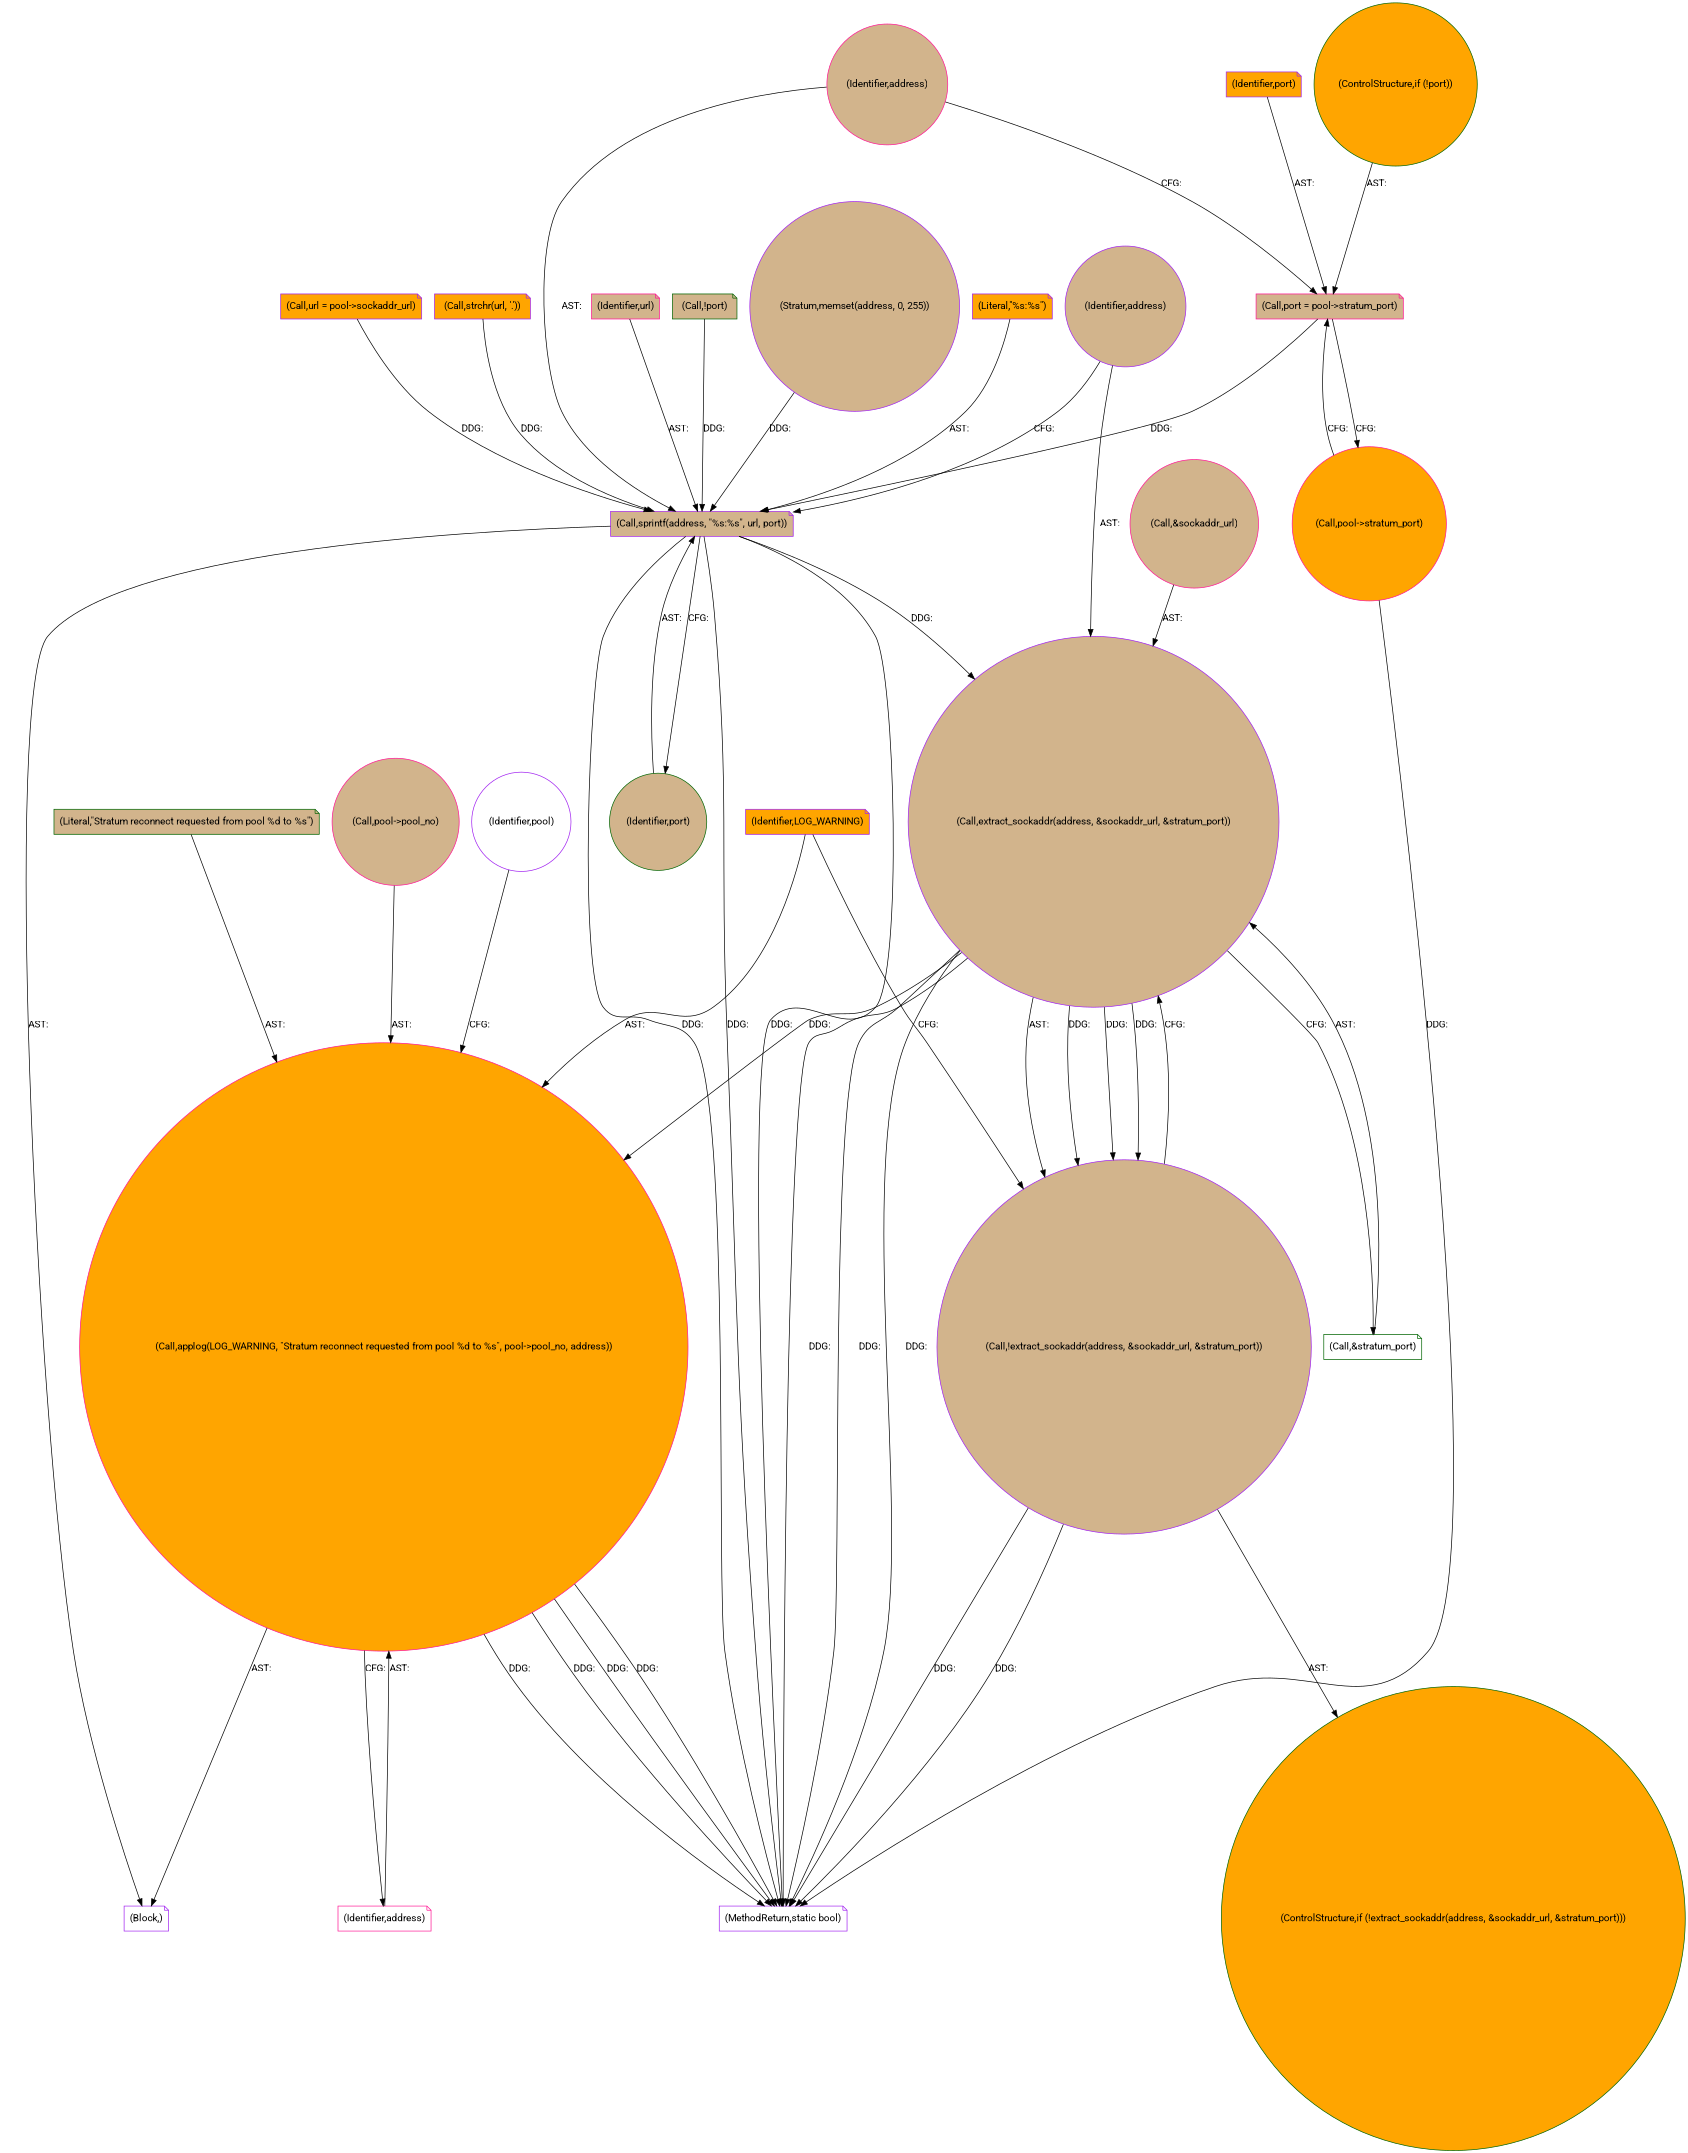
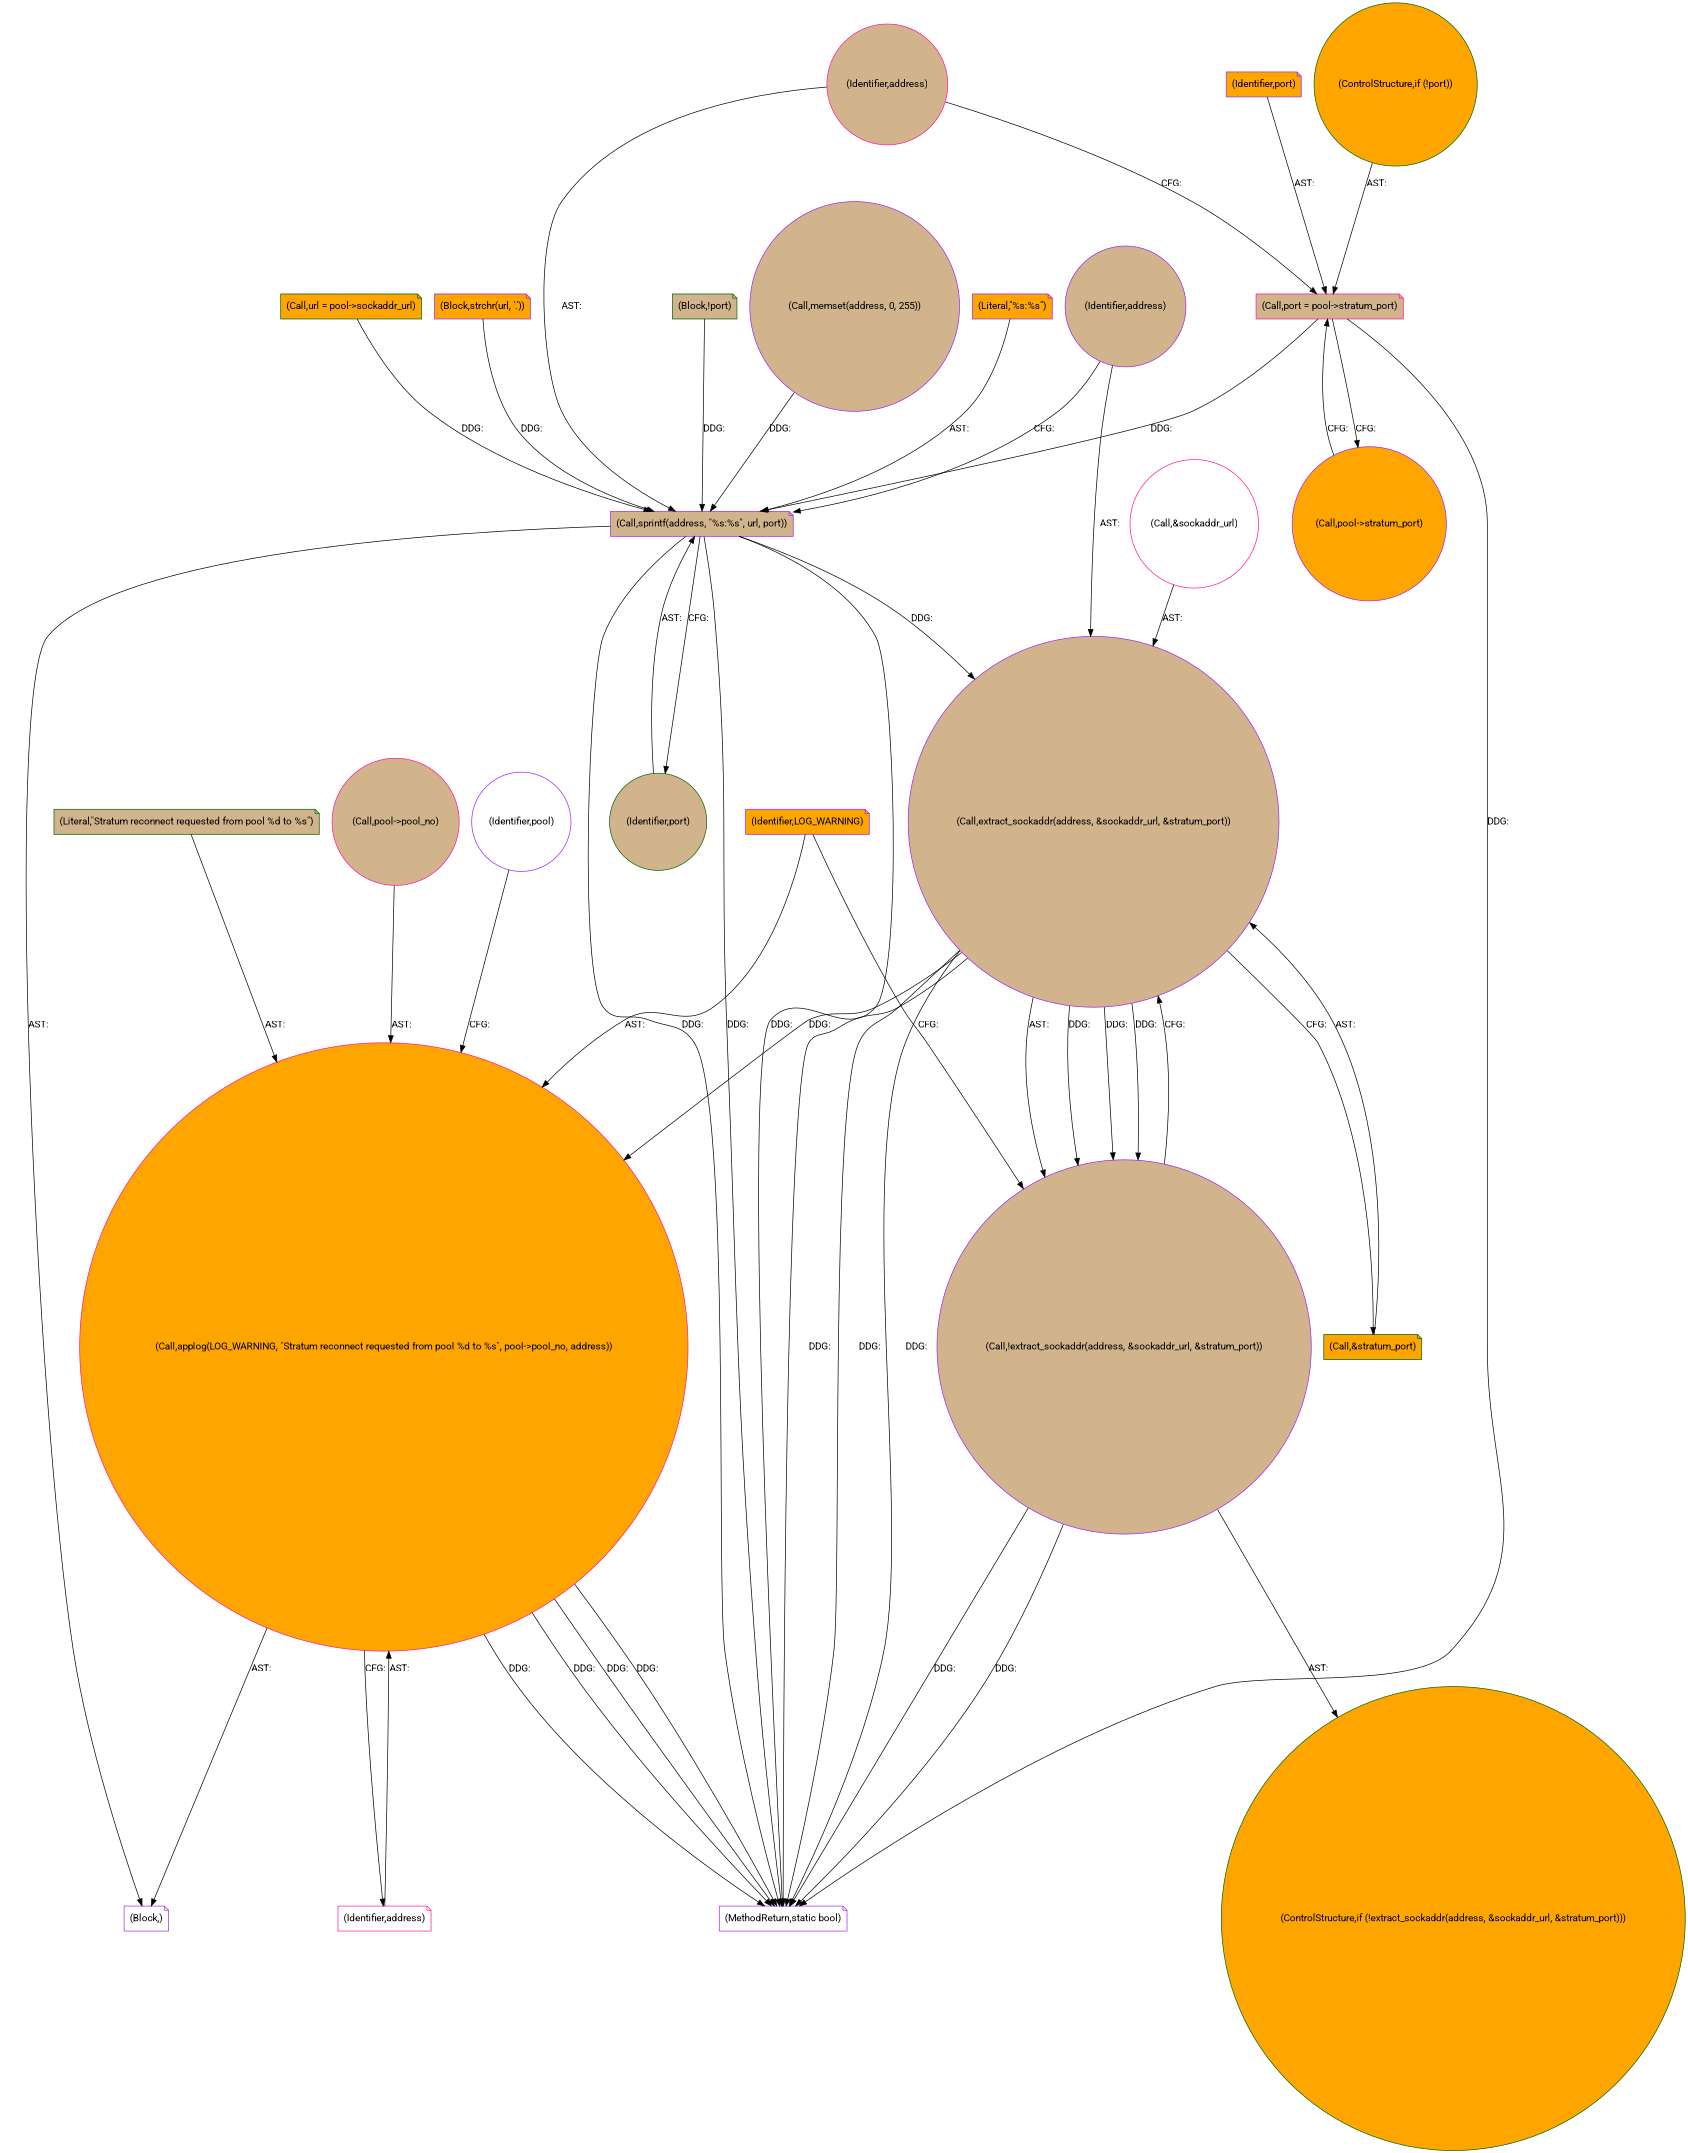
(351, 306) -> (351, 306)
(482, 306) -> (482, 306)
(626, 306) -> none
(705, 306) -> (705, 306)
(855, 306) -> (855, 306)
(1194, 524) -> (1194, 524)
(1369, 524) -> (1369, 524)
(1373, 1347) -> (1373, 1347)
(1453, 1470) -> (1487, 1319)
